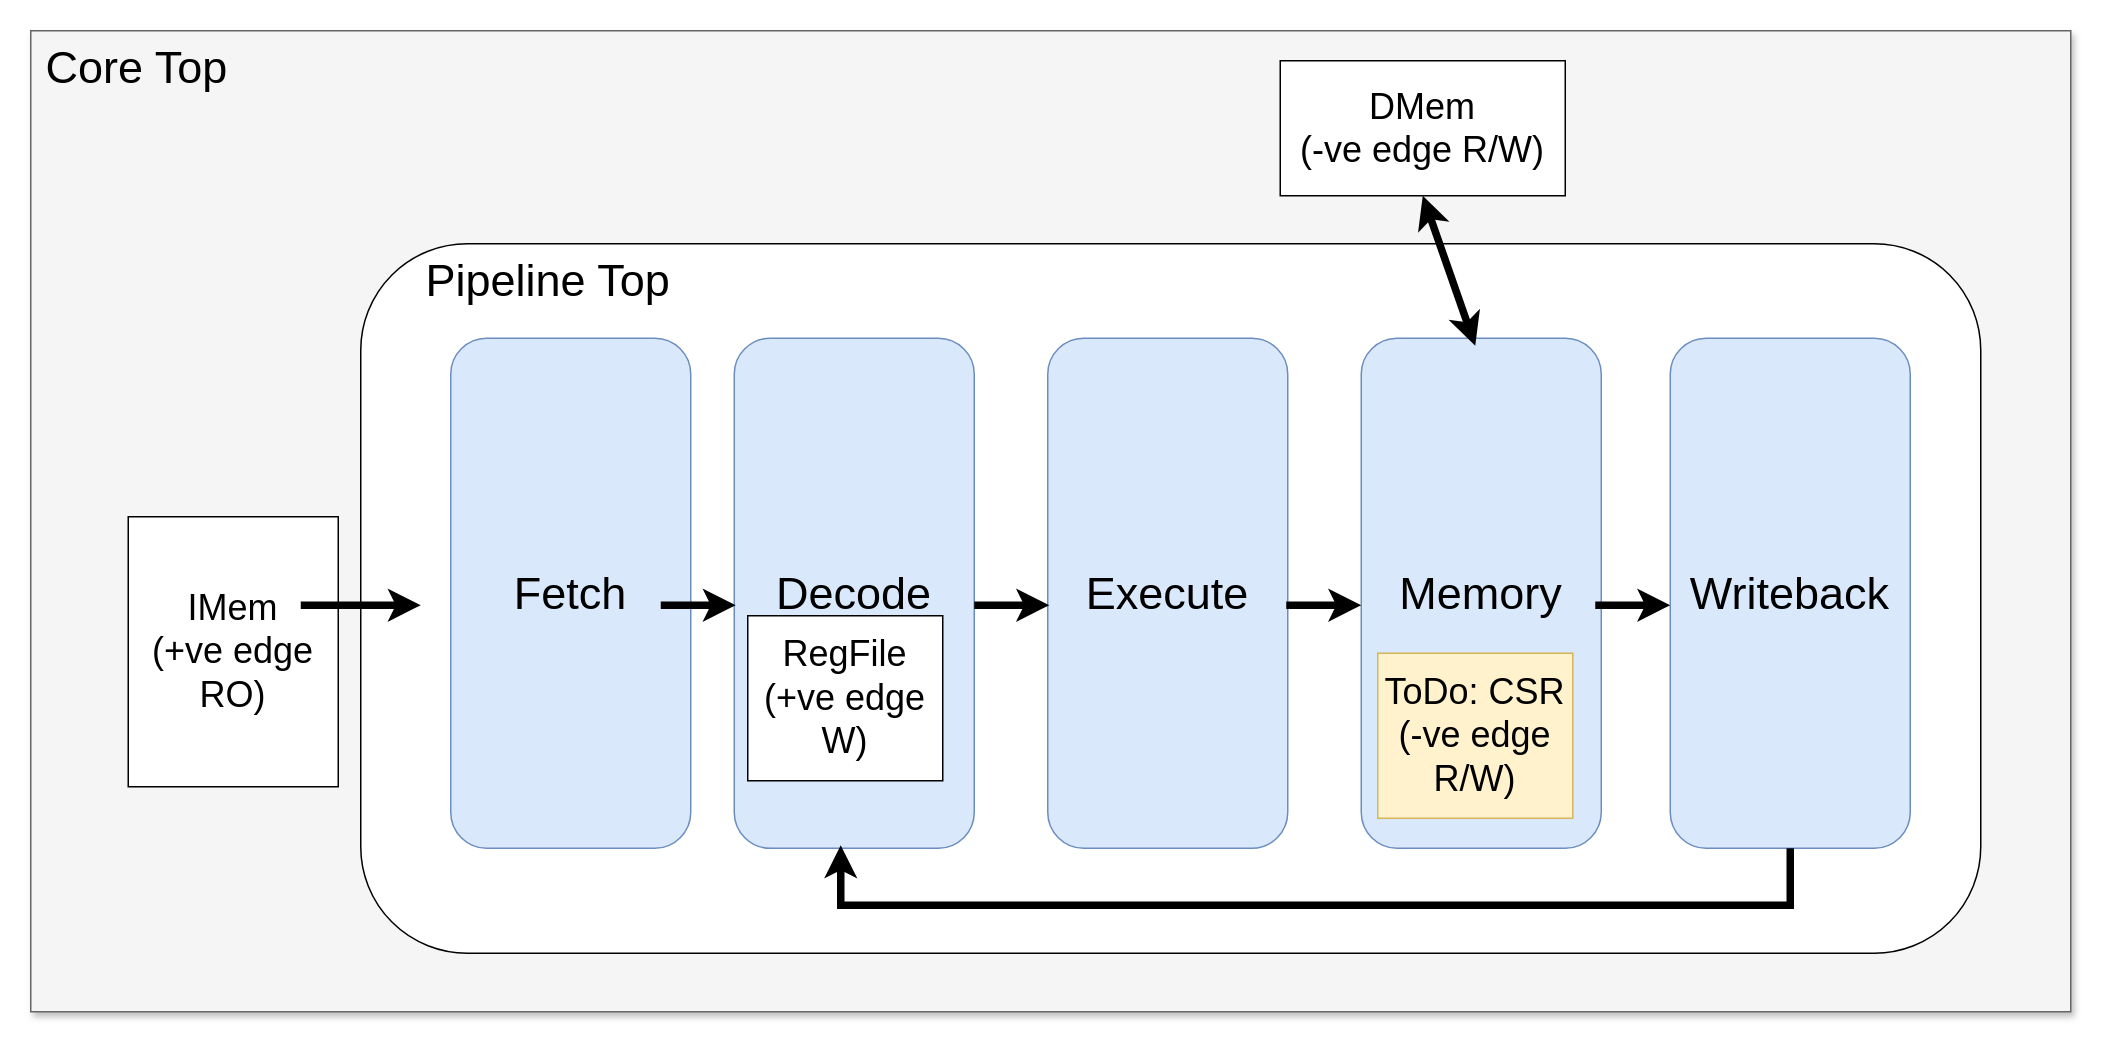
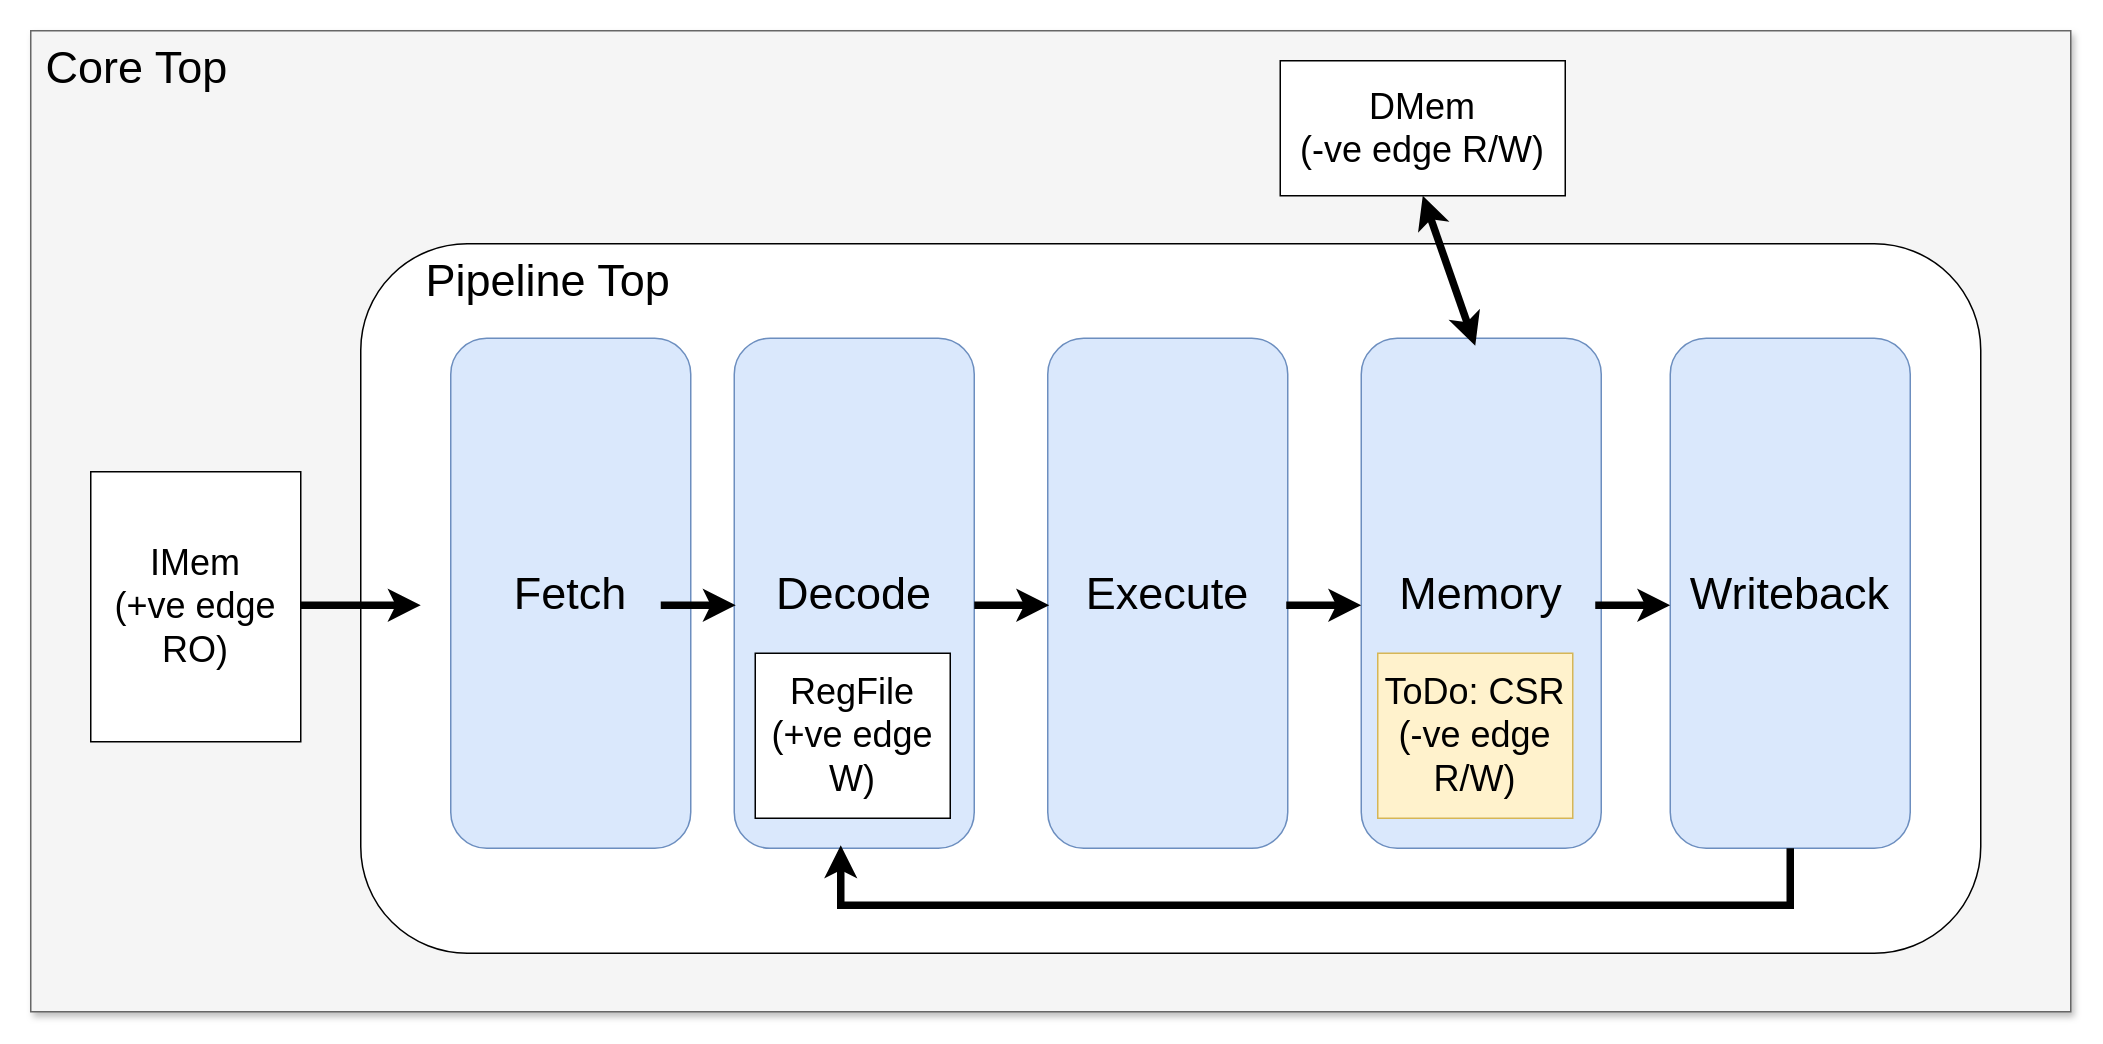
(233, 652) -> (196, 607)
(845, 698) -> (853, 736)
